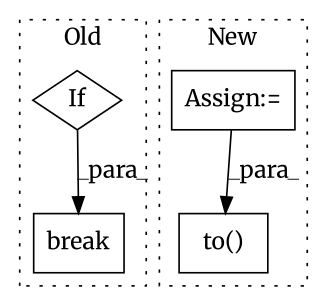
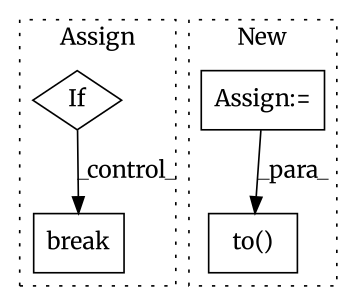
(83, 39) -> (98, 39)
(113, 172) -> (127, 172)
